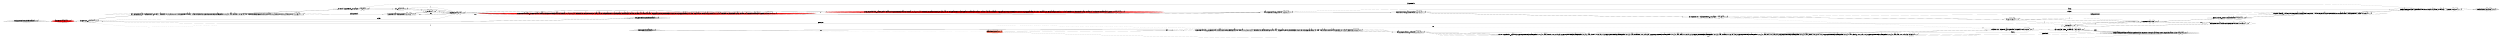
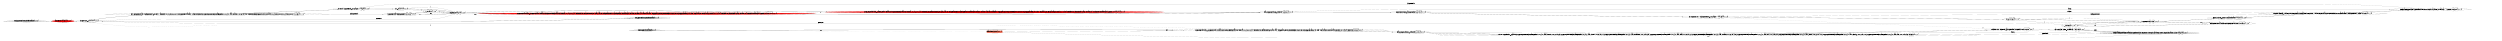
(2487, 9) -> none
(379, 19) -> (379, 19)
(1532, 27) -> (2111, 25)
